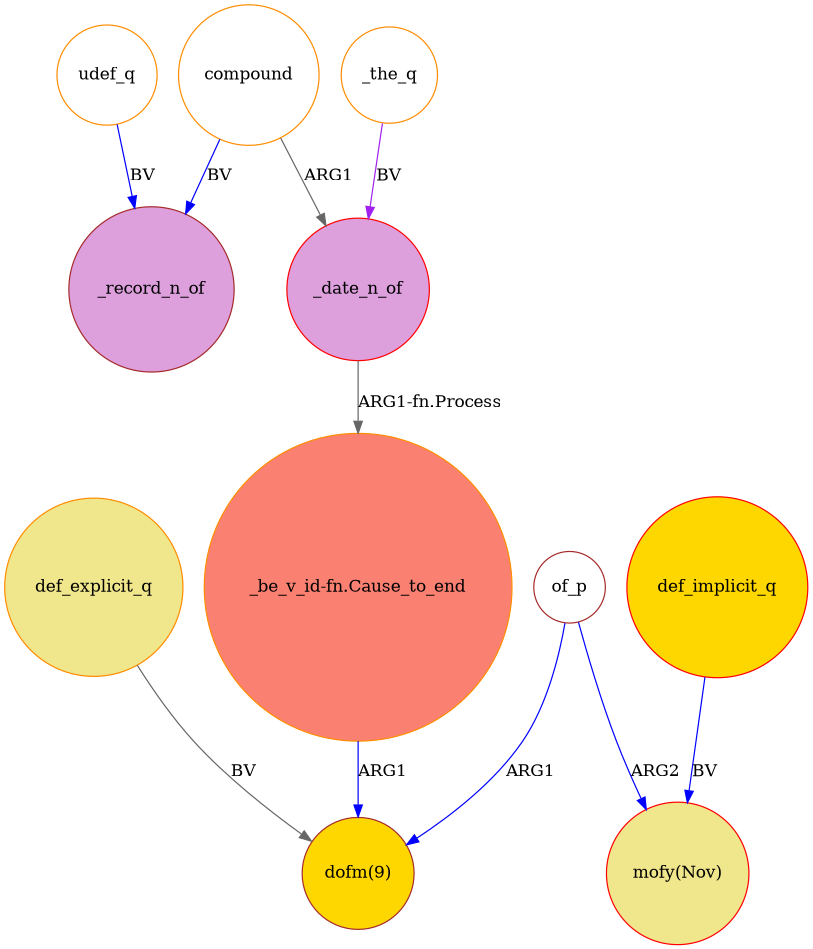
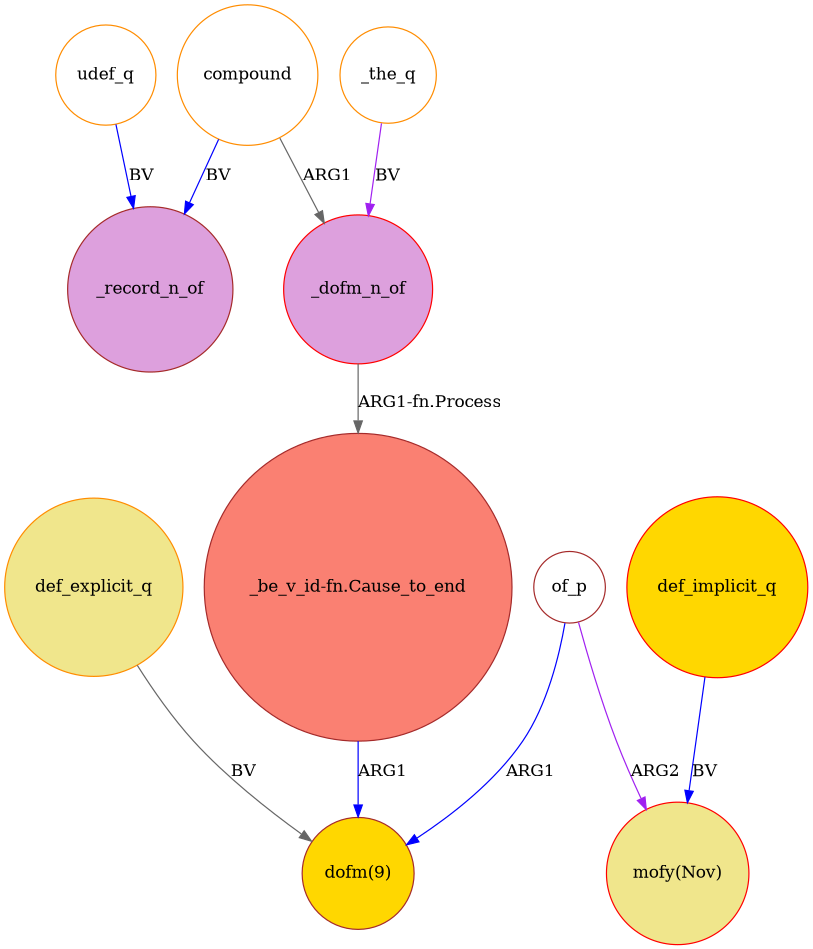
(358, 289) -> (358, 289)
(358, 587) -> (358, 587)
(606, 712) -> (606, 712)
